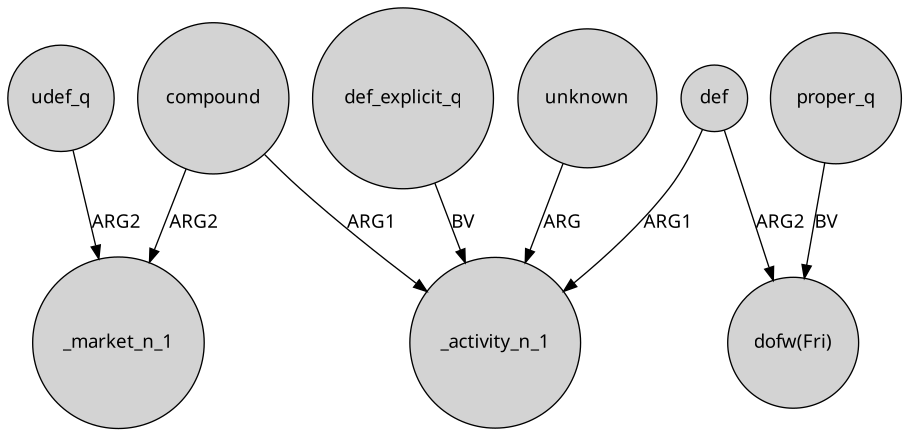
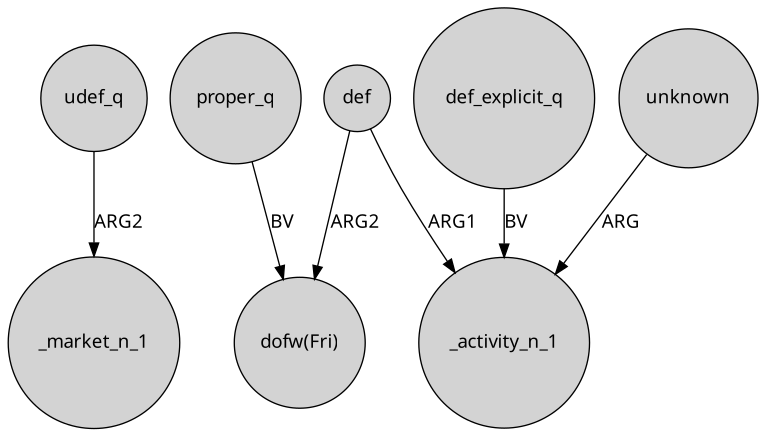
(213, 98) -> none
